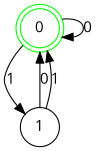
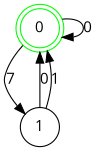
(11, 80) -> (11, 80)
